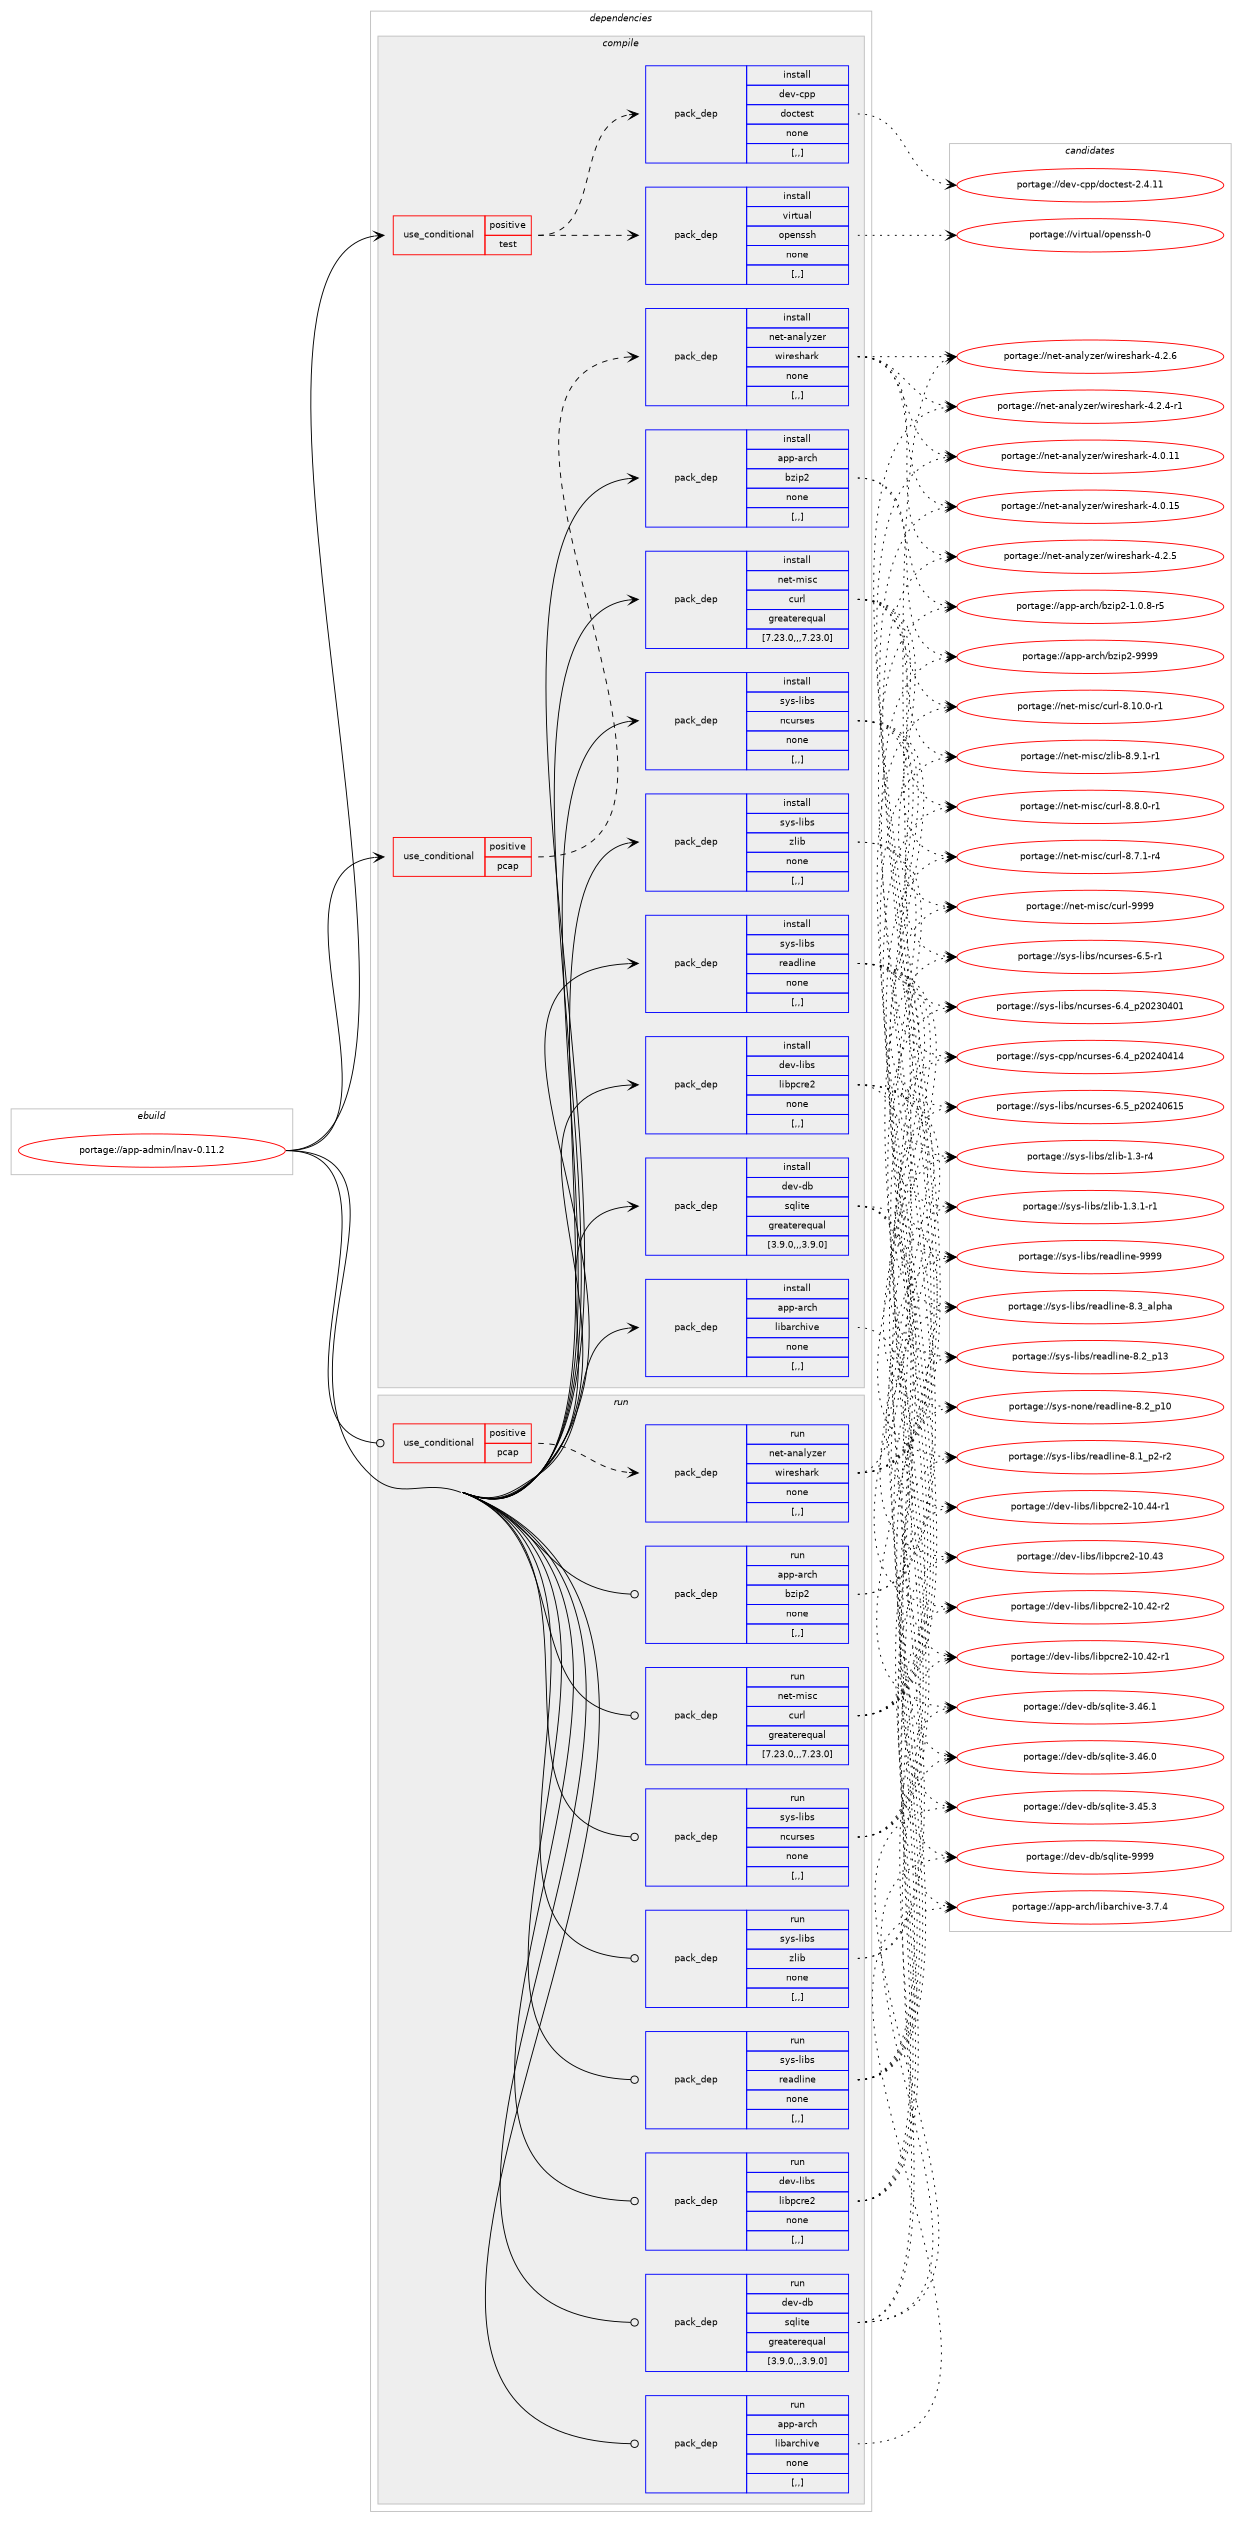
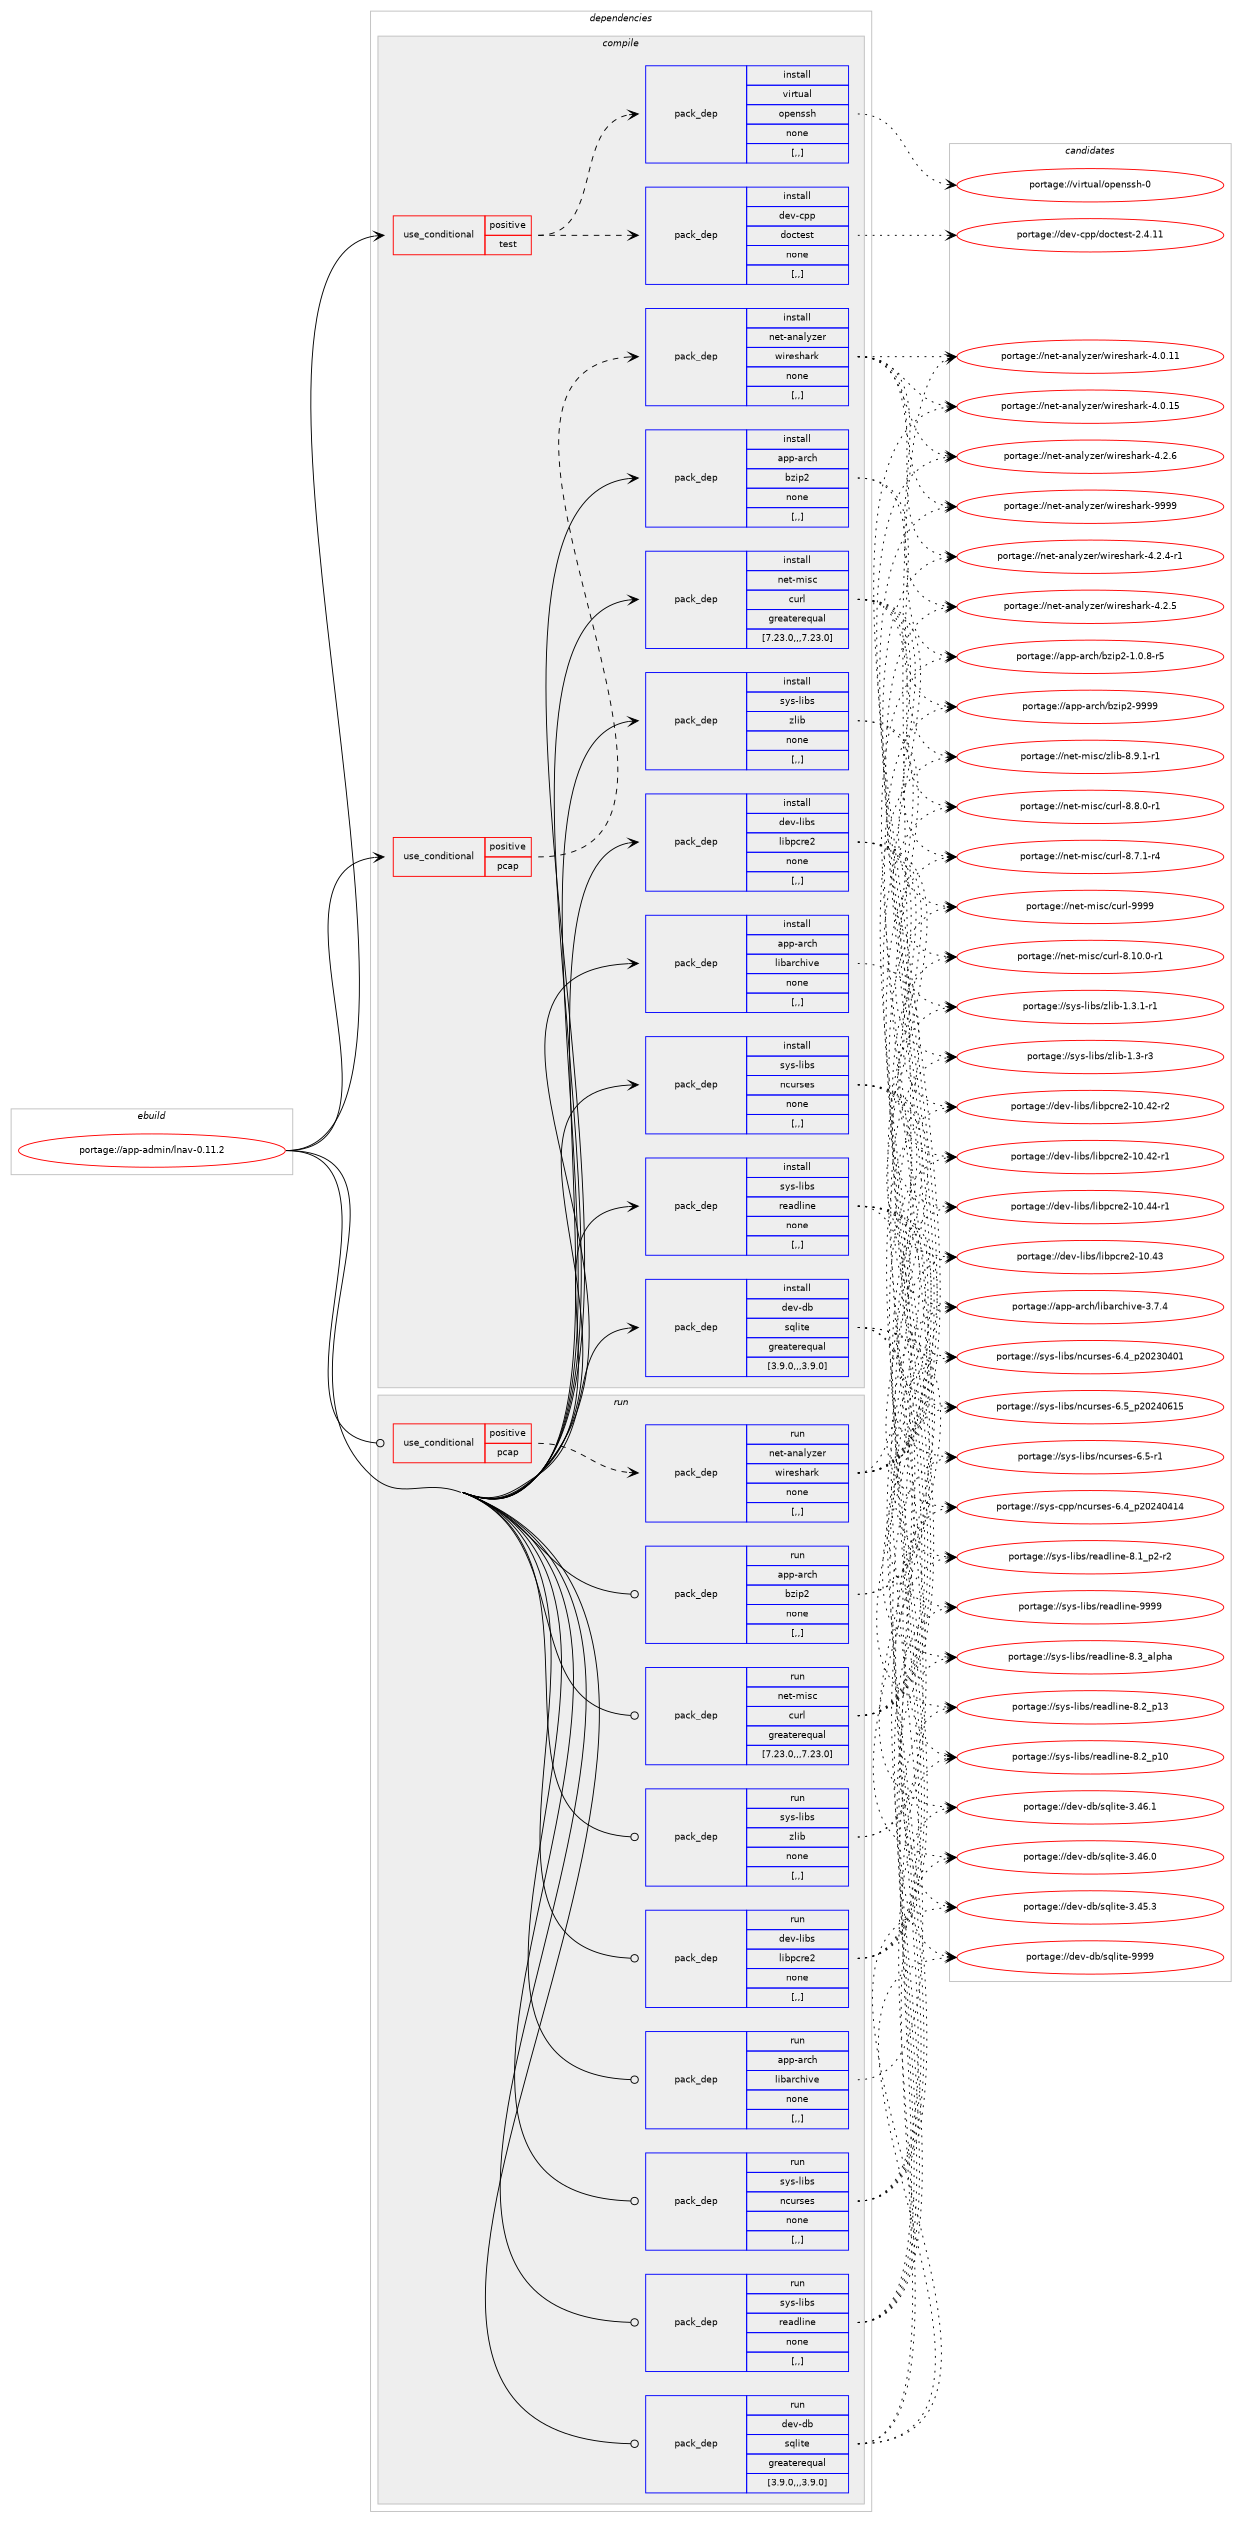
none -> (1090, 507)
(1090, 1157) -> (1090, 1057)
(1090, 1407) -> (1090, 1757)
